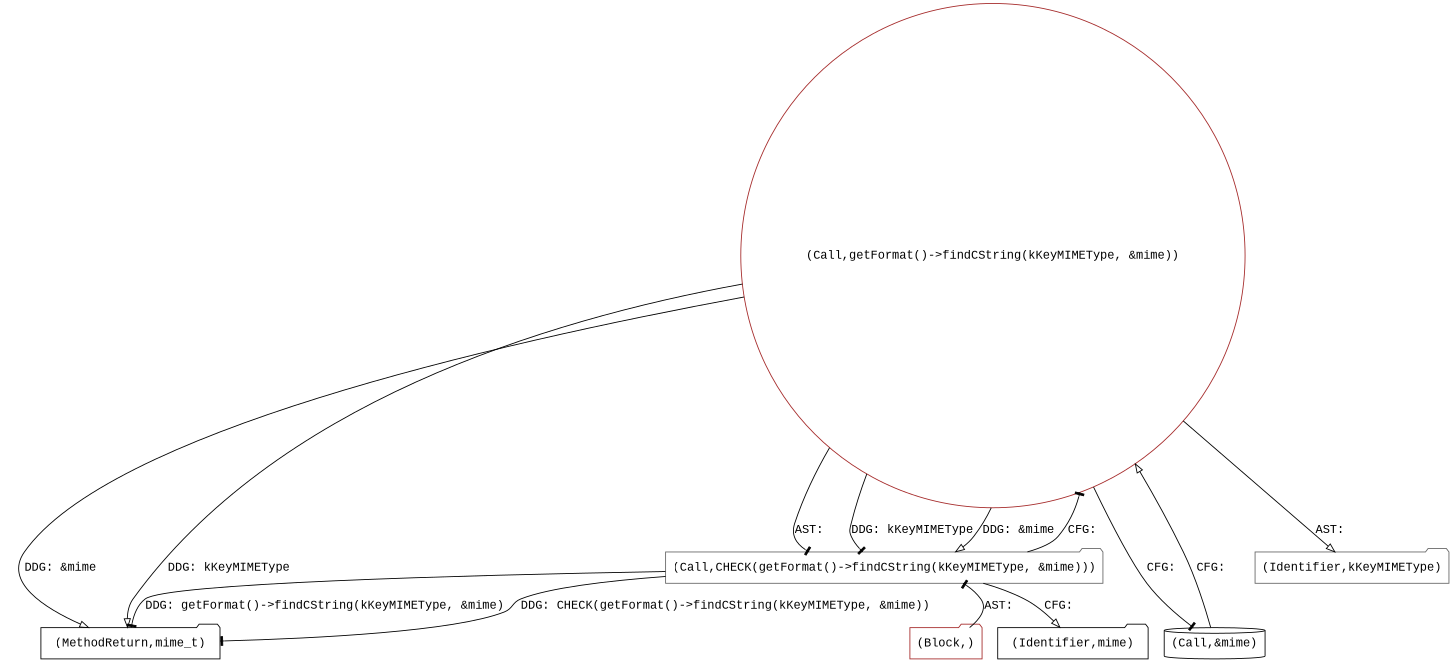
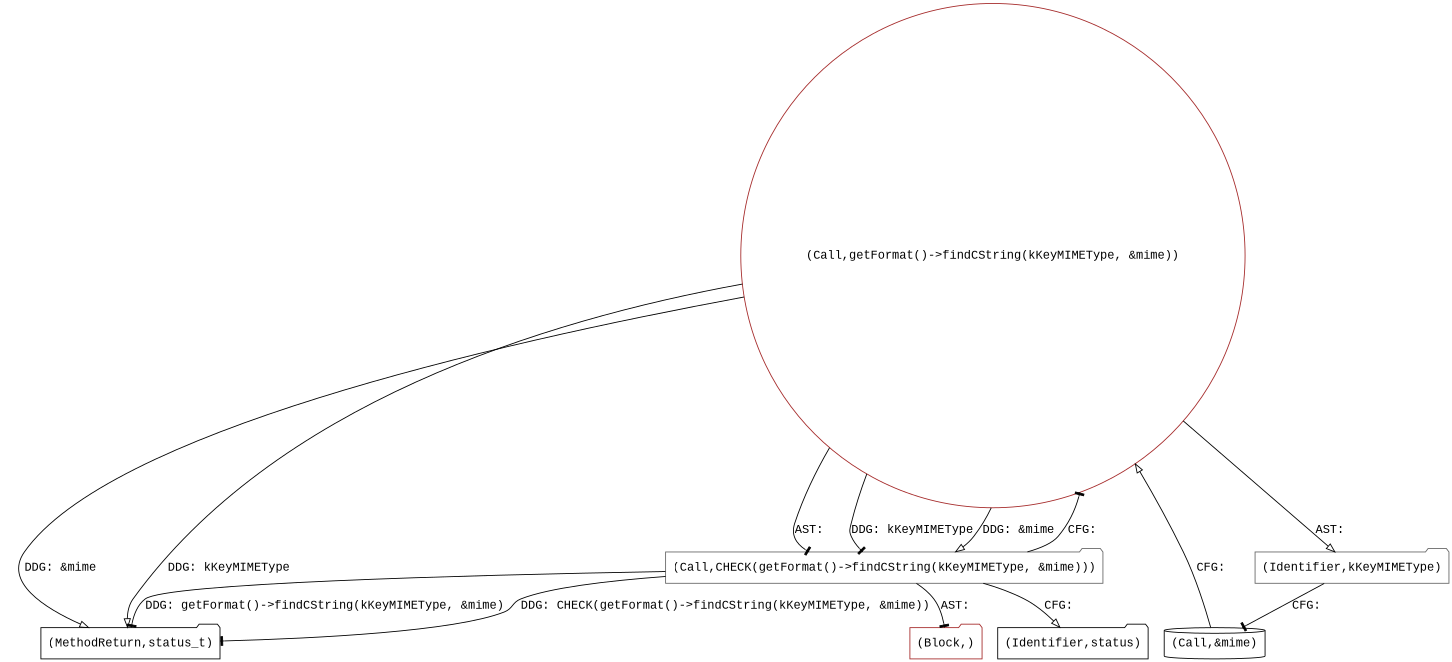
(1133, 562) -> (1285, 604)
(983, 606) -> (935, 600)
(130, 643) -> (130, 643)
(1073, 643) -> (1073, 643)
